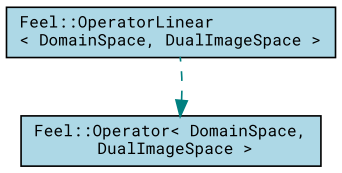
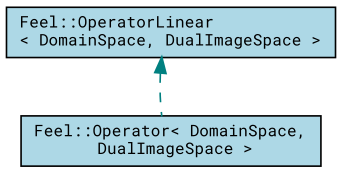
(182, 79) -> (160, 95)
